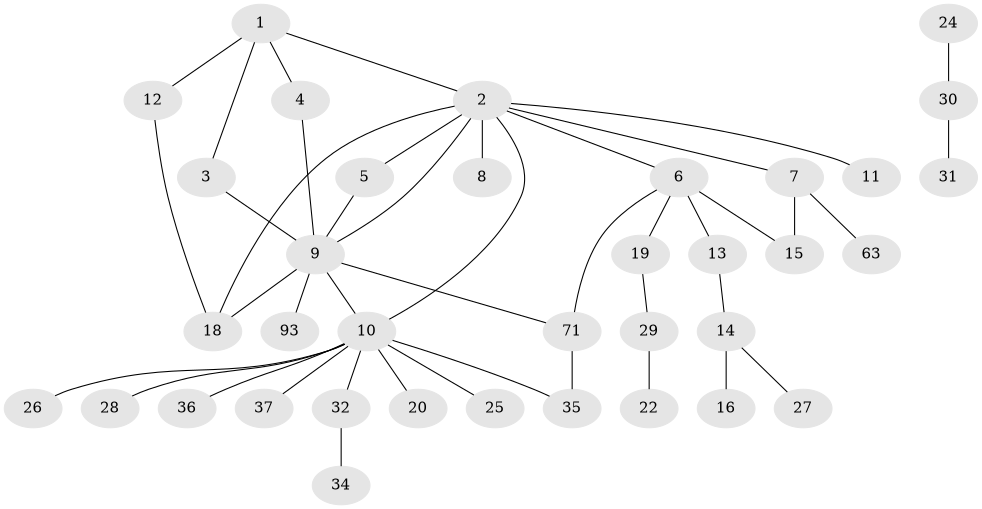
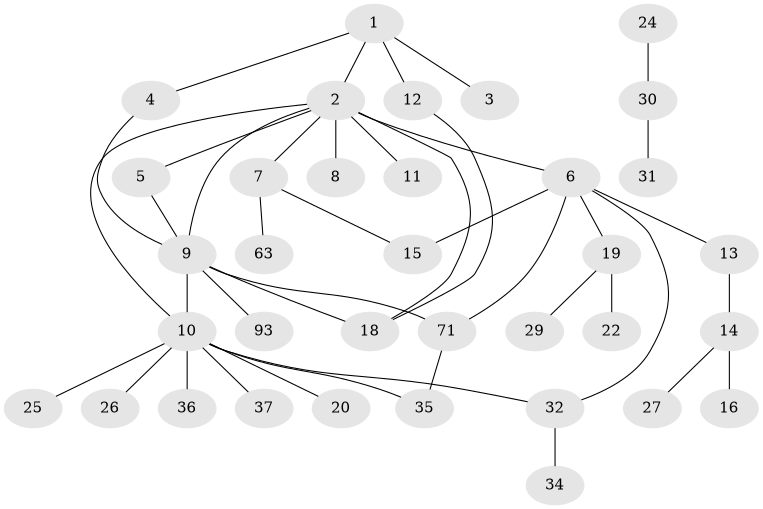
(261, 216) -> none
none -> (668, 299)
(649, 370) -> (612, 293)
(110, 409) -> none
